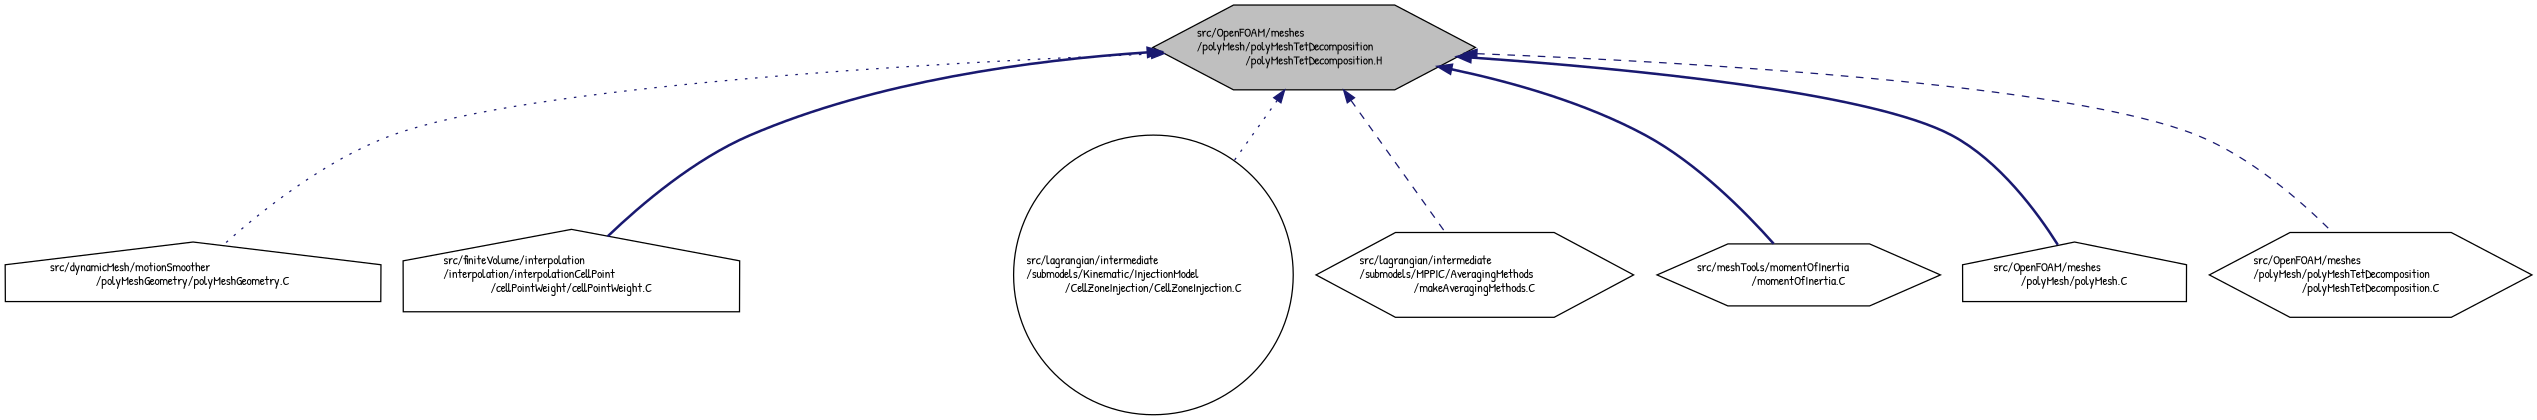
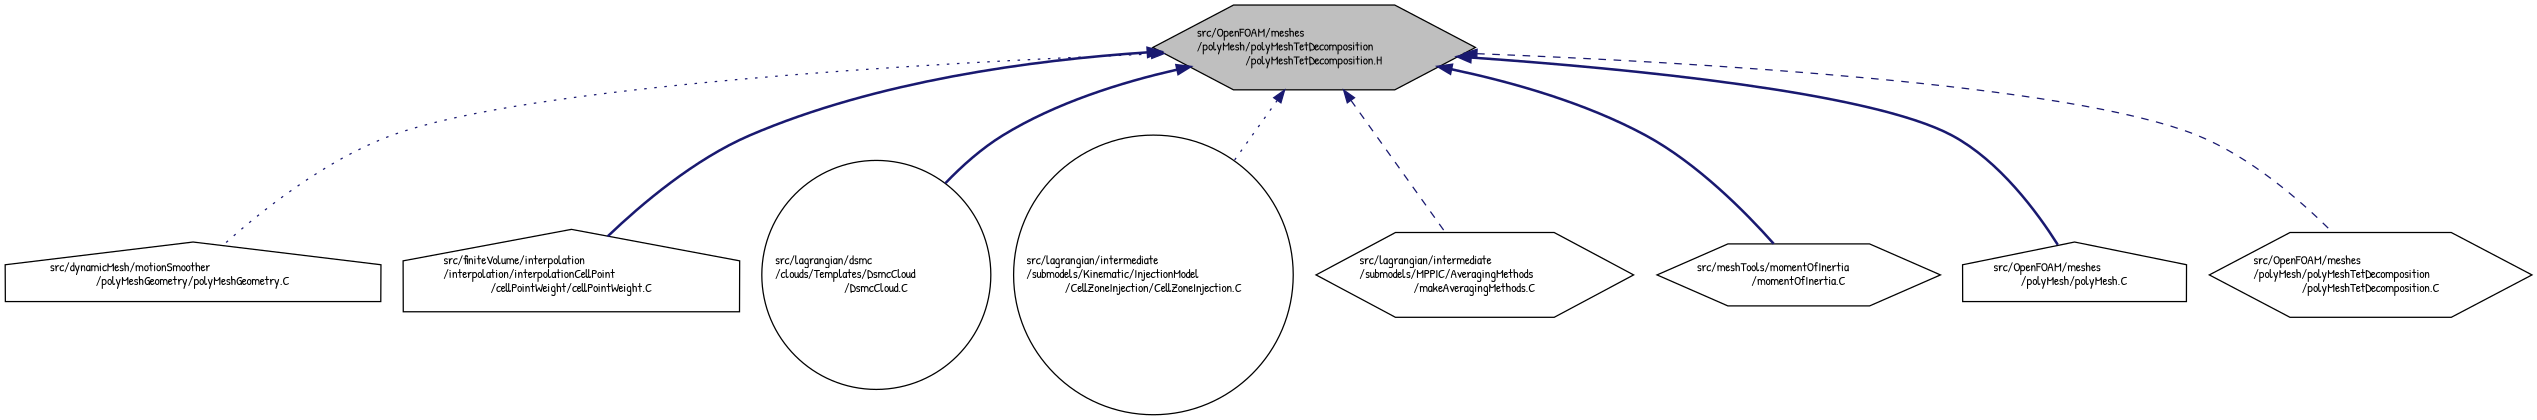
none -> (876, 275)
